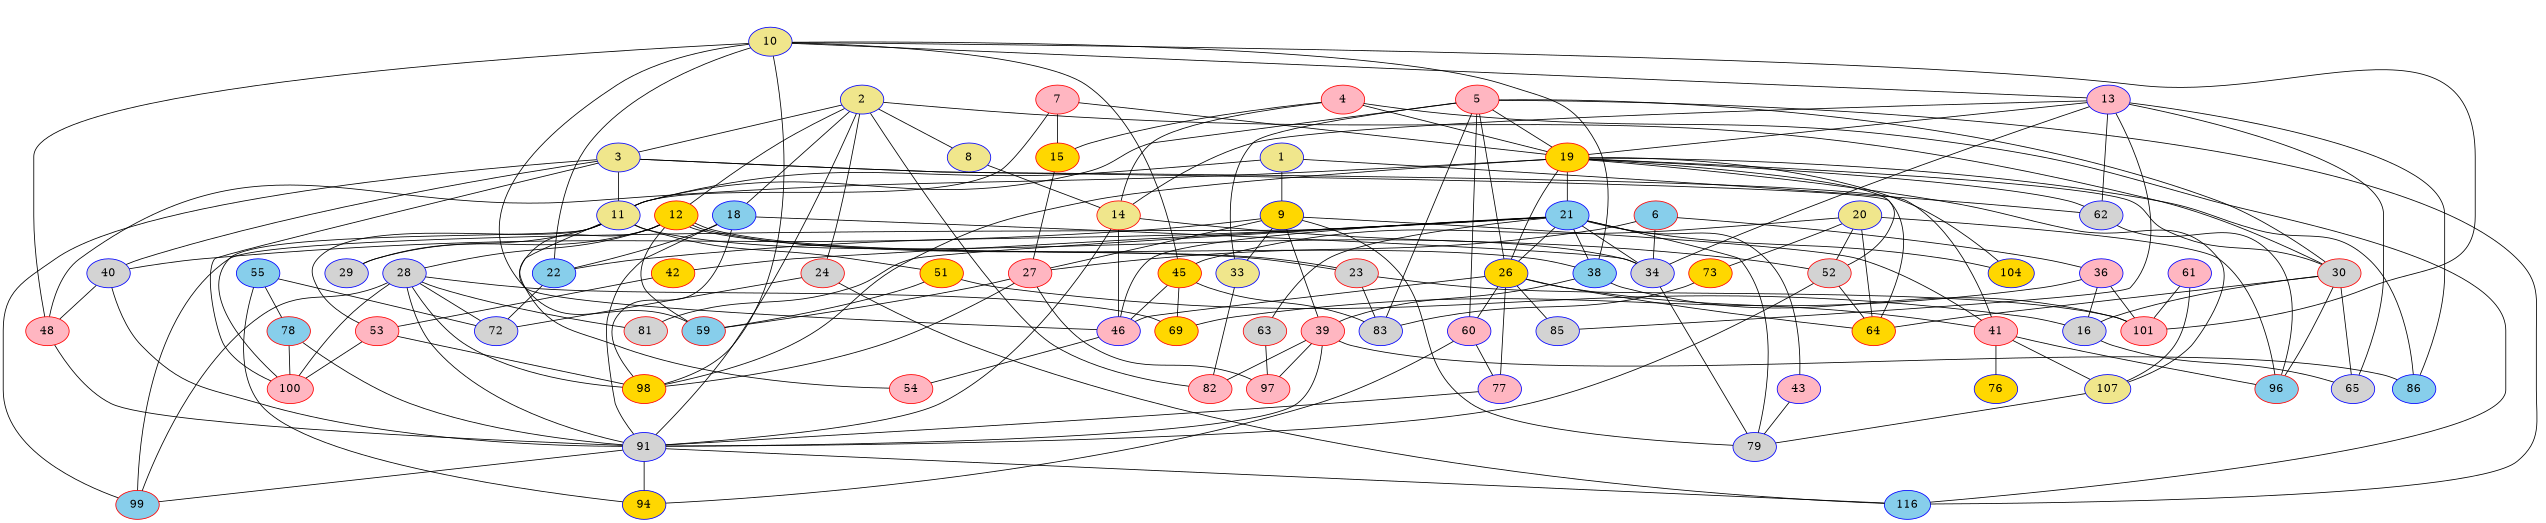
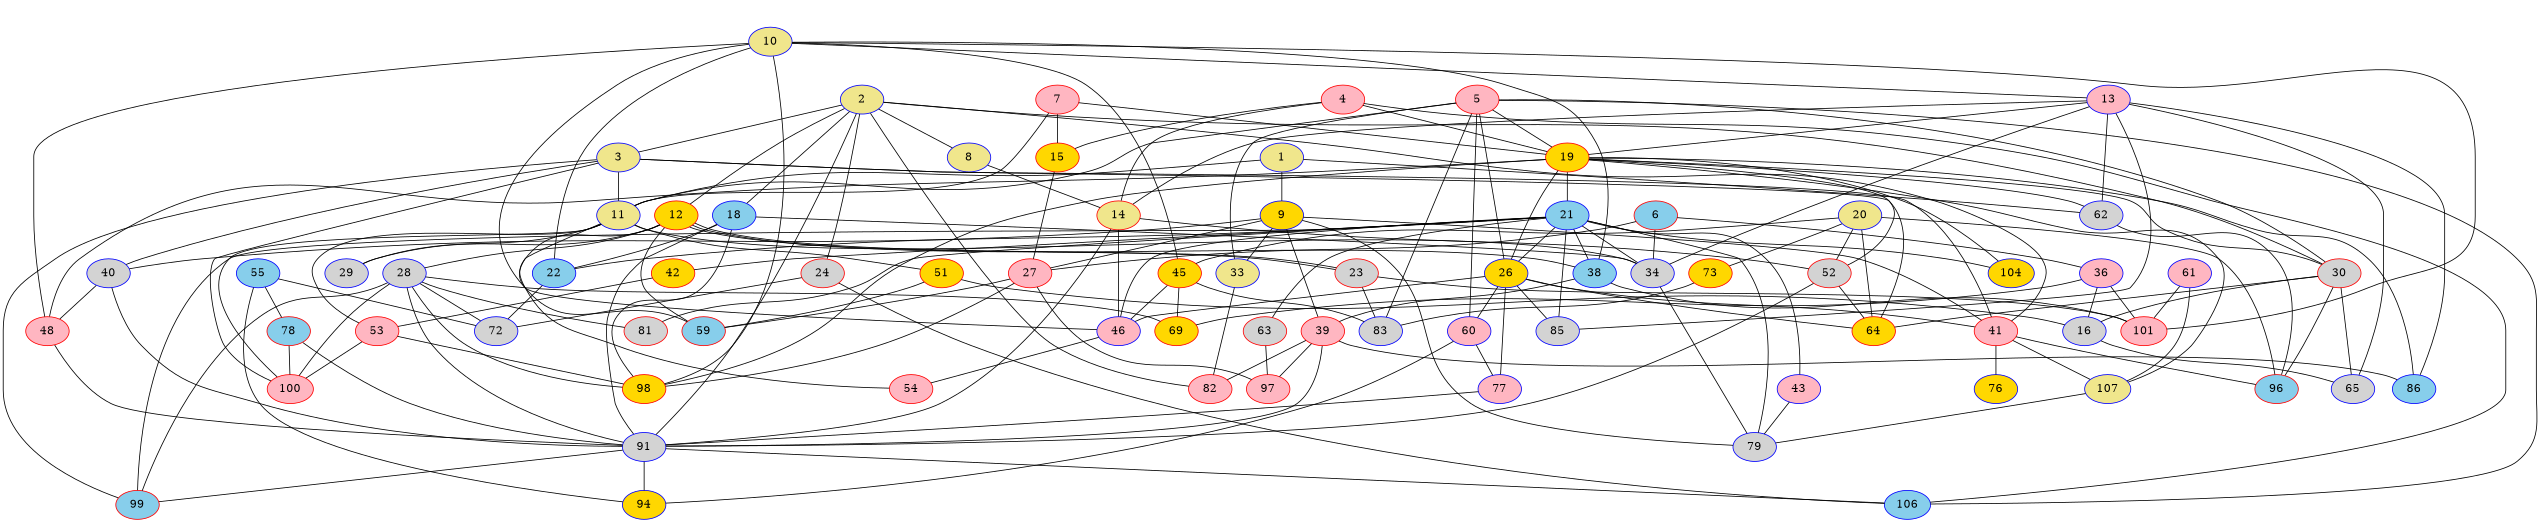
none -> (1415, 157)
none -> (1563, 273)
(1907, 505) -> (1907, 505)
